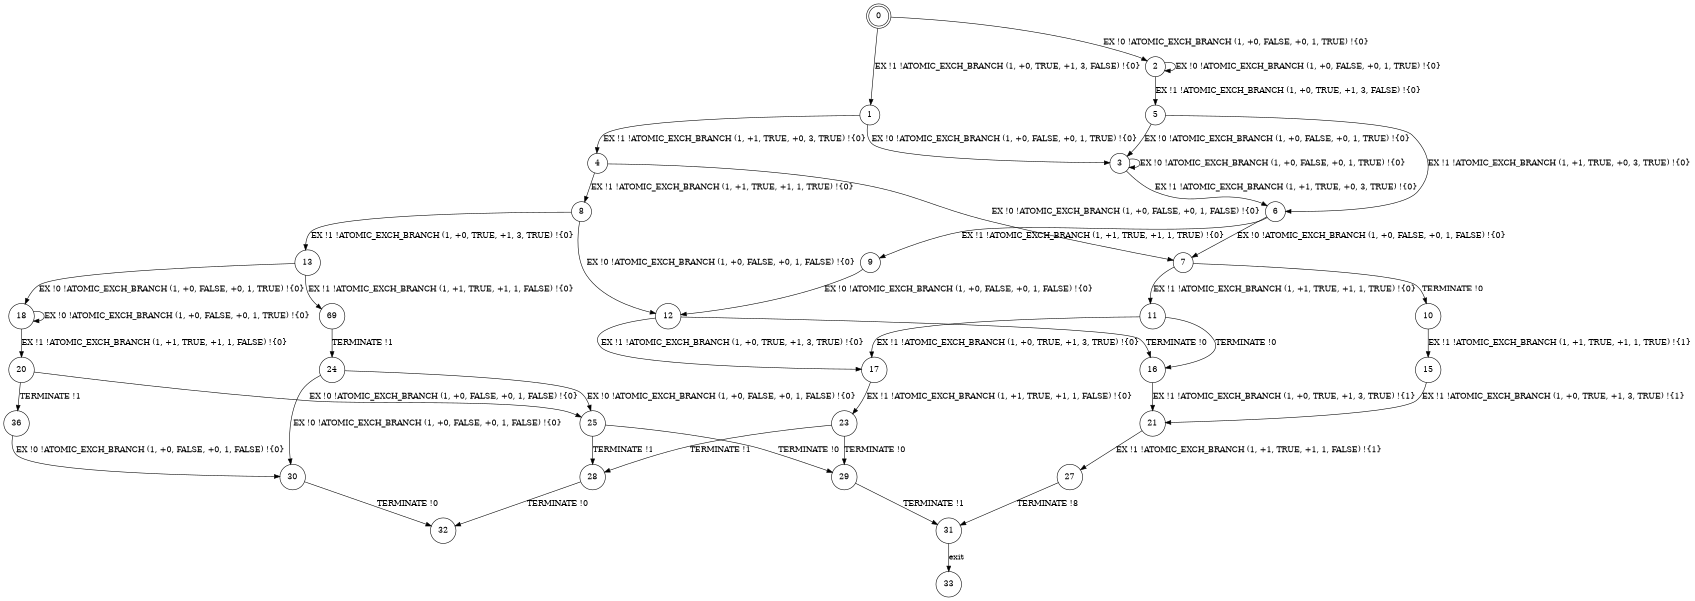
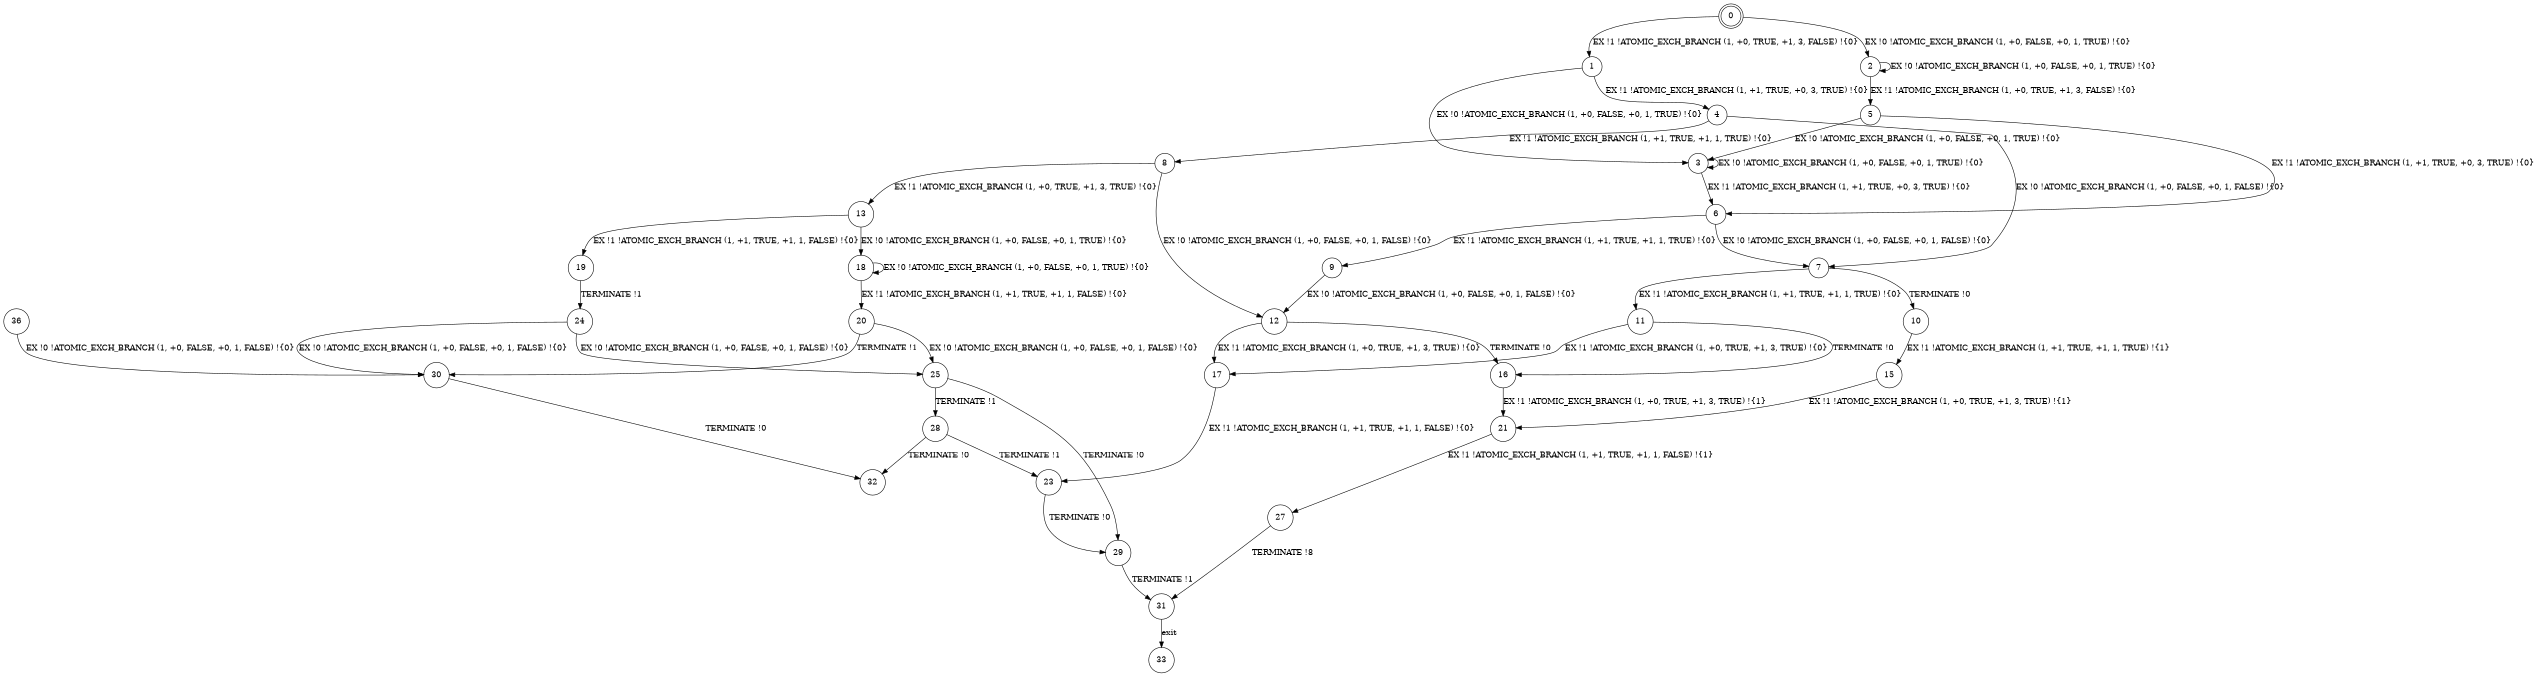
(332, 316) -> (581, 268)
(19, 394) -> (664, 373)
(730, 438) -> (989, 454)
